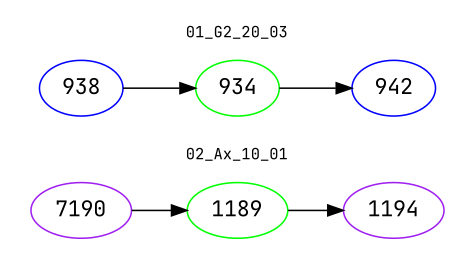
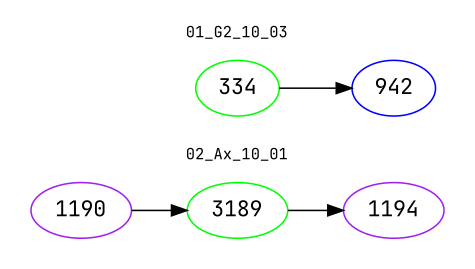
(237, 33) -> (237, 33)
(81, 88) -> none
(237, 88) -> (237, 88)
(81, 210) -> (81, 210)
(237, 210) -> (237, 210)
